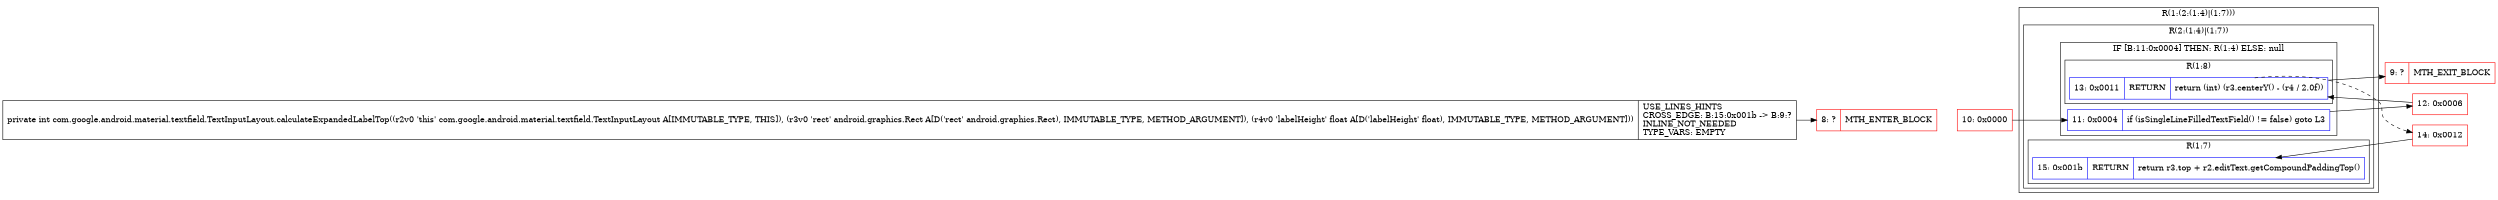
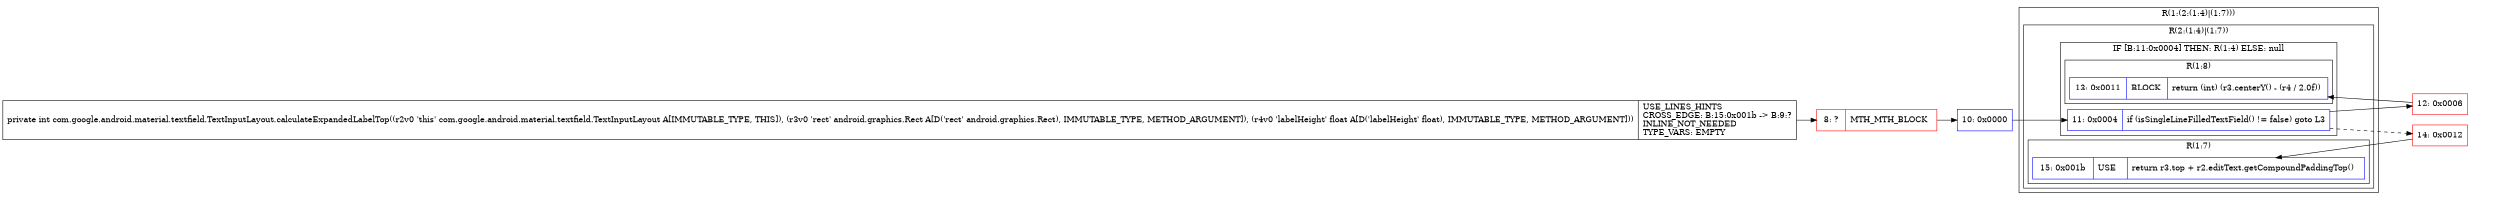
(2440, 73) -> none
(2341, 83) -> (2368, 131)
(2147, 88) -> (2146, 88)
(1889, 120) -> (1889, 120)
none -> (1944, 120)
(1985, 120) -> (1985, 120)
(2111, 168) -> (2107, 168)
